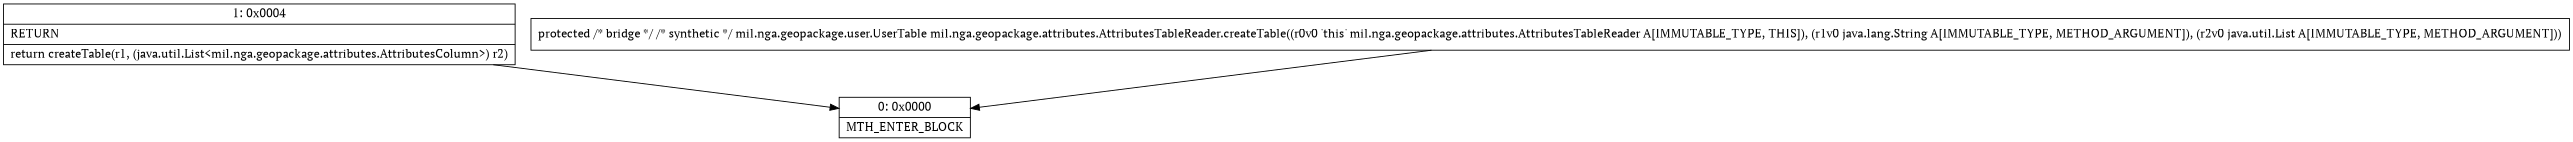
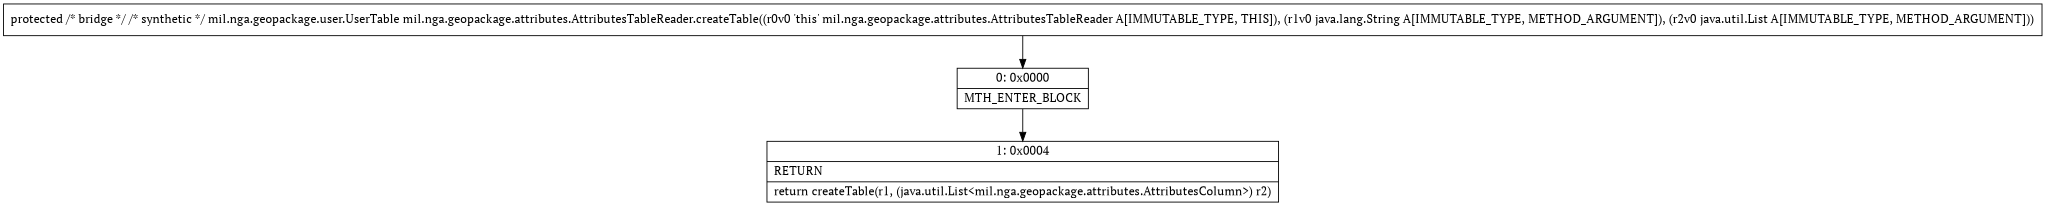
(662, 86) -> (1023, 121)
